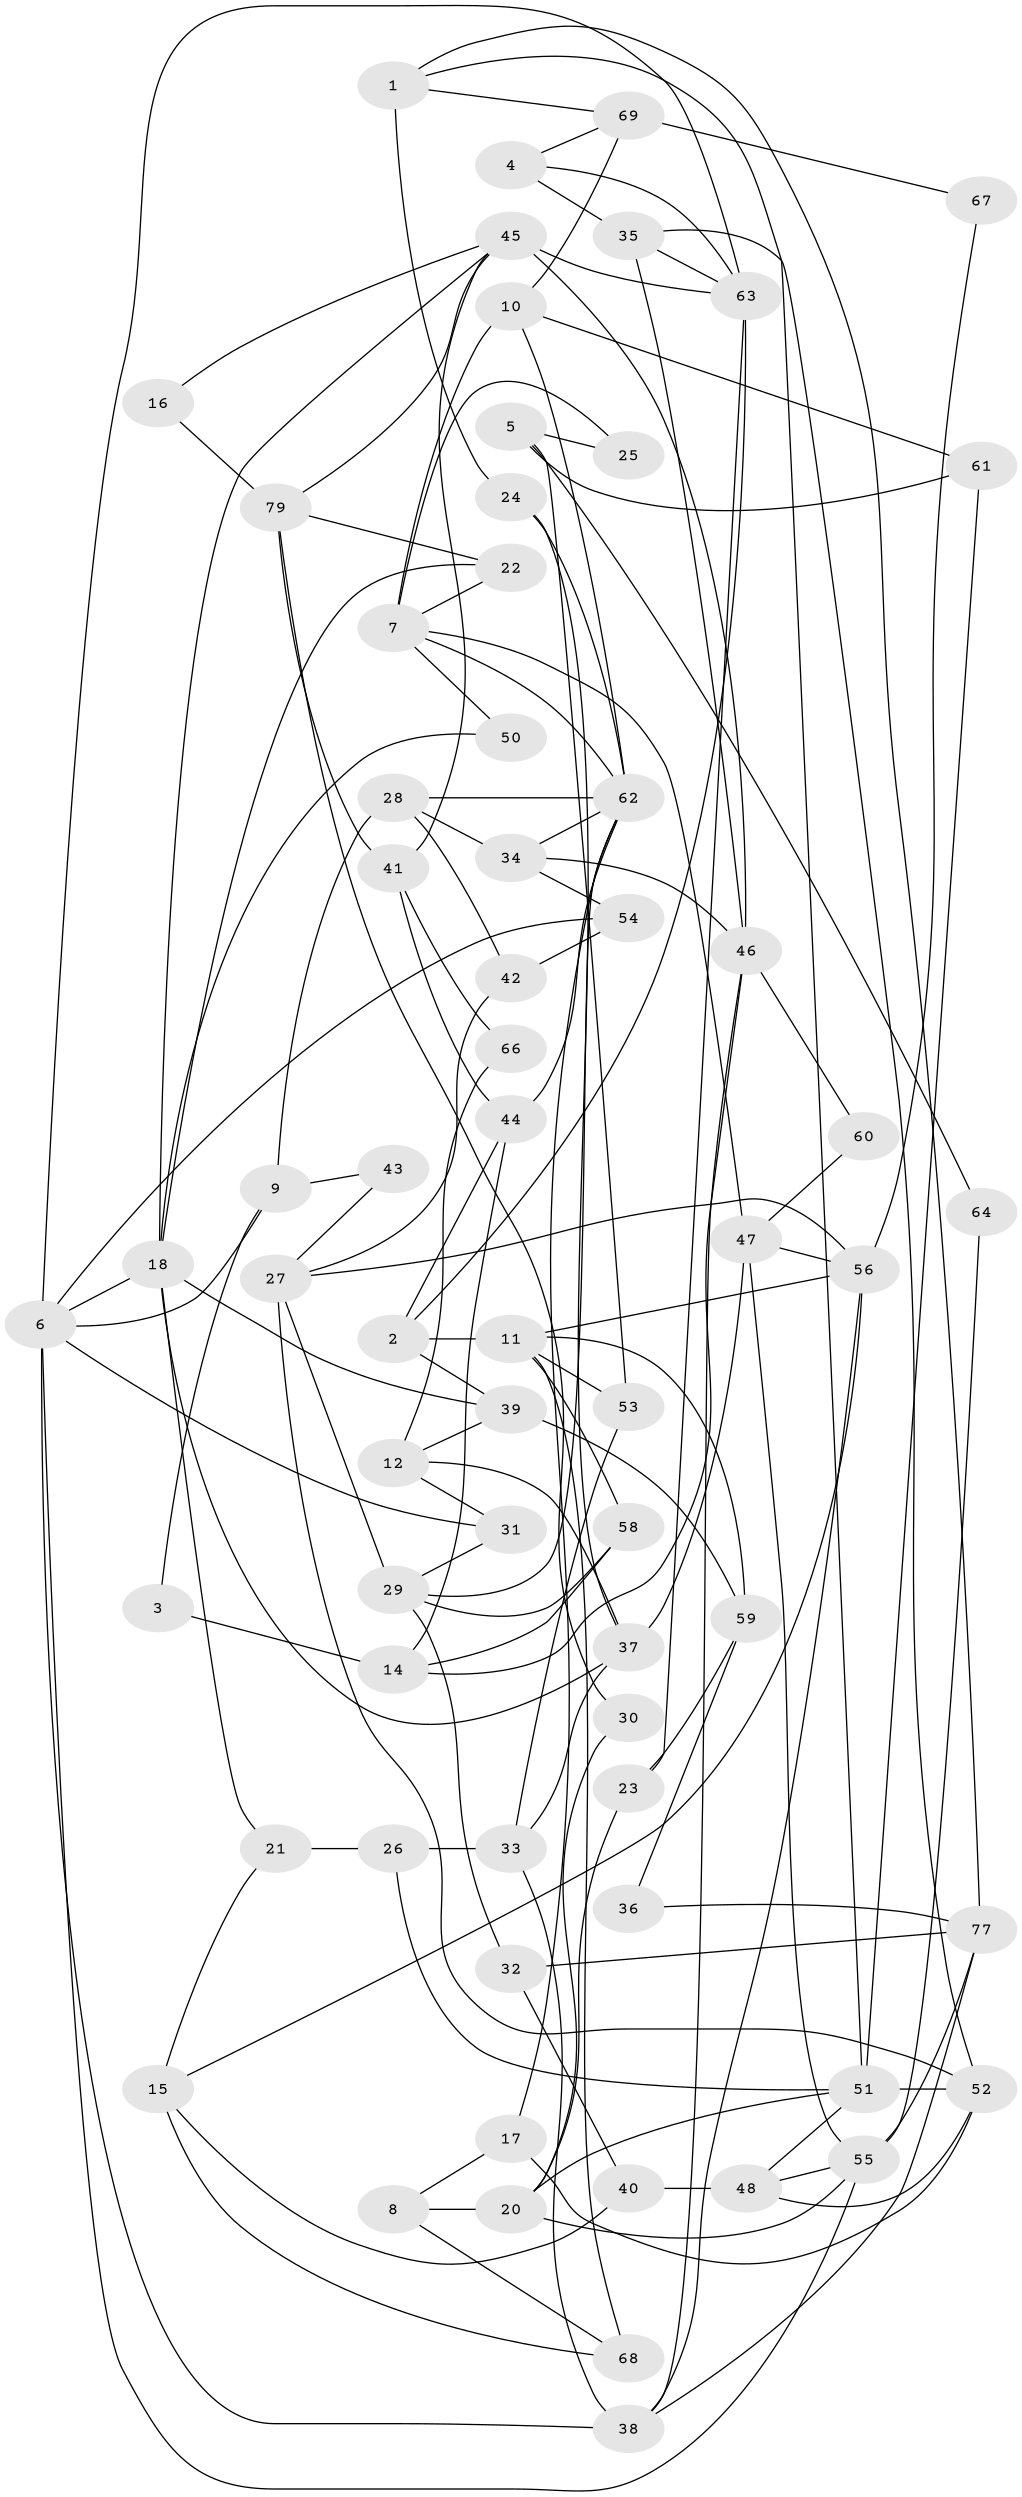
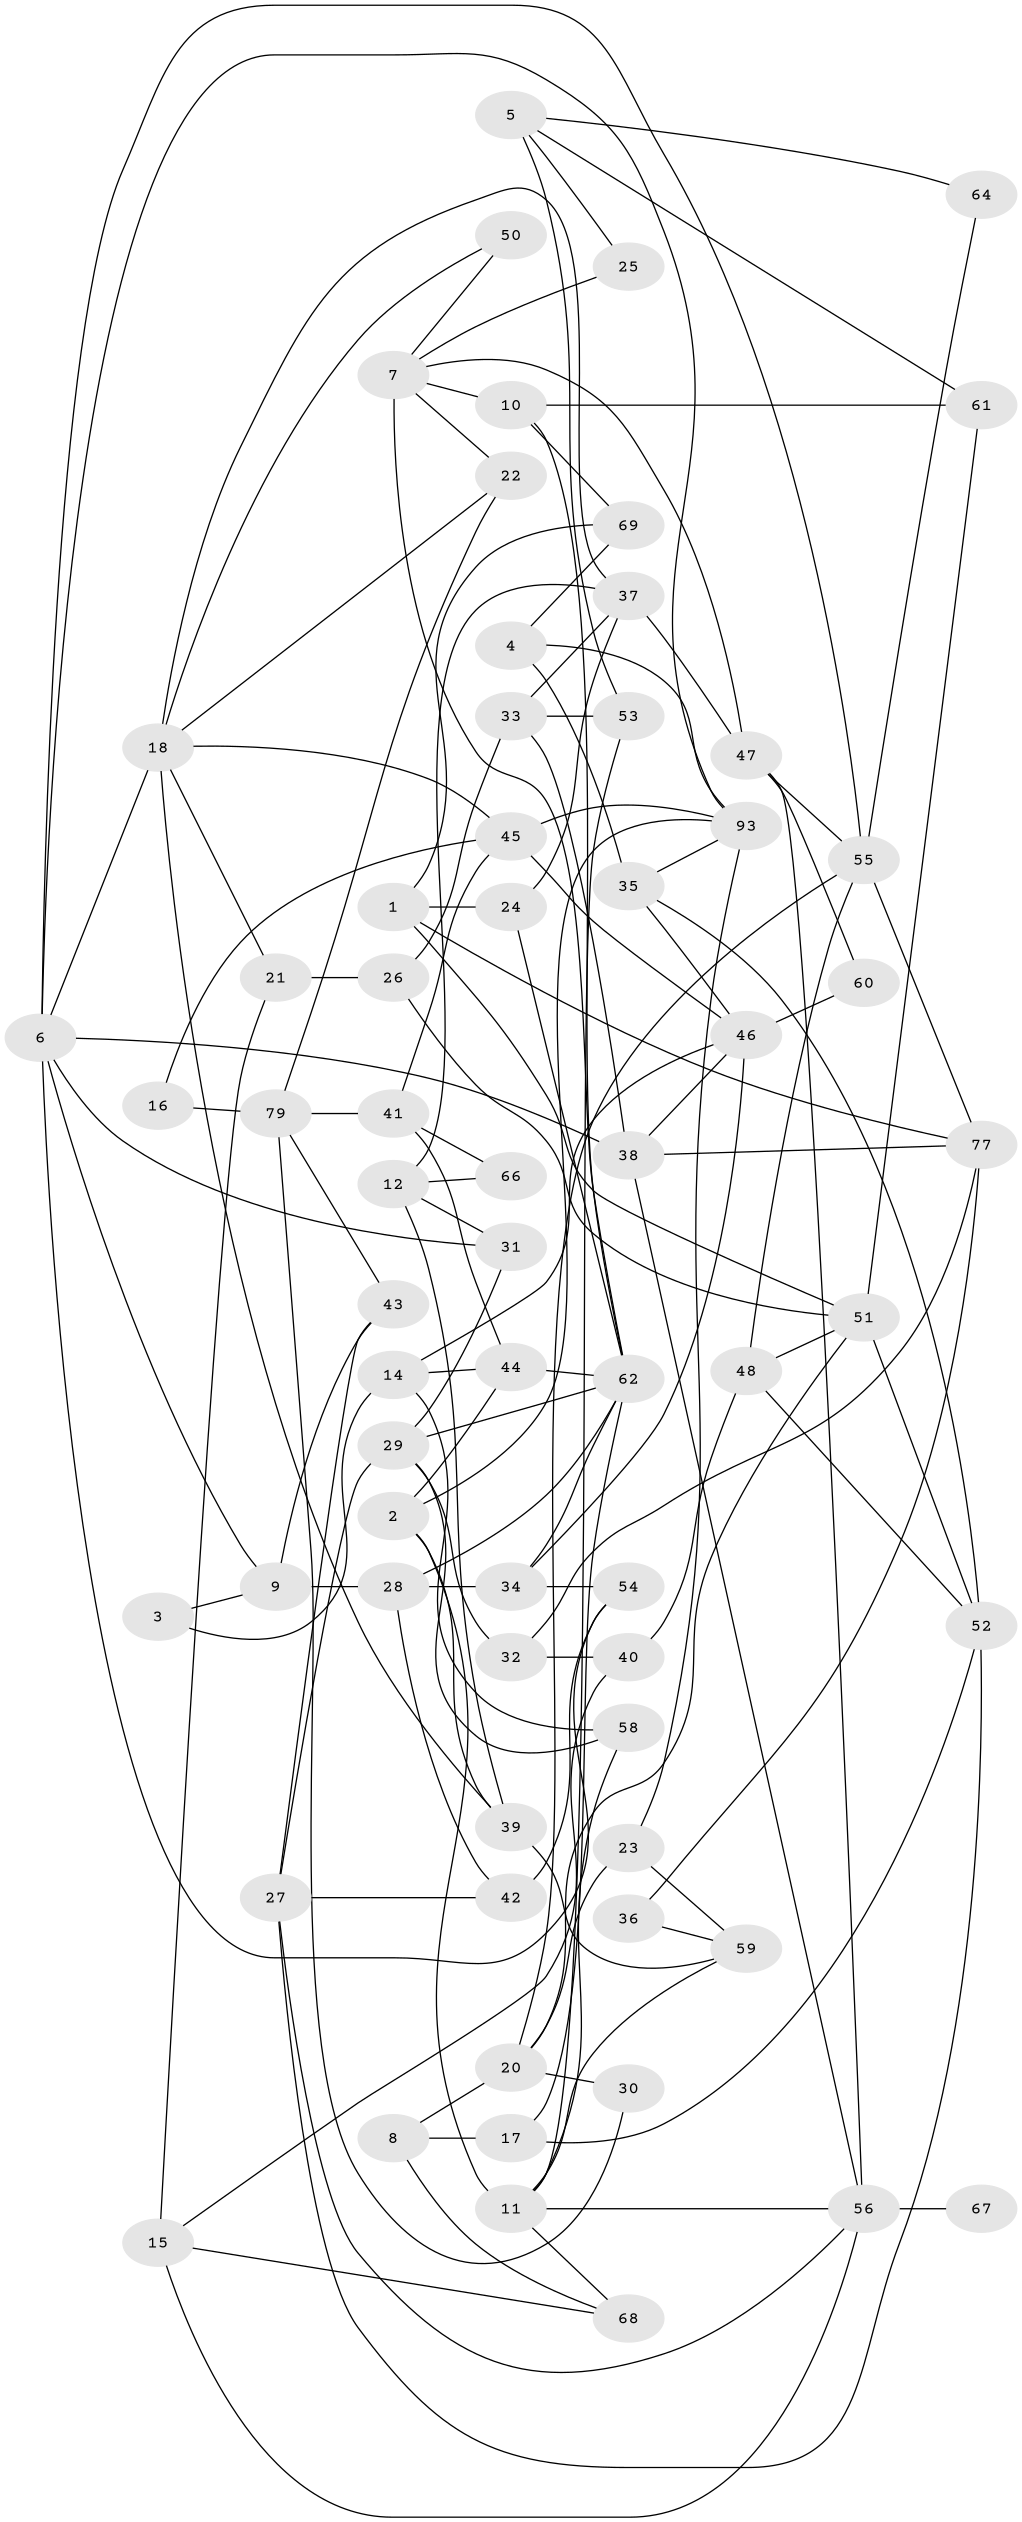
(805, 158) -> none
(746, 296) -> (746, 826)
(421, 392) -> (335, 1209)
